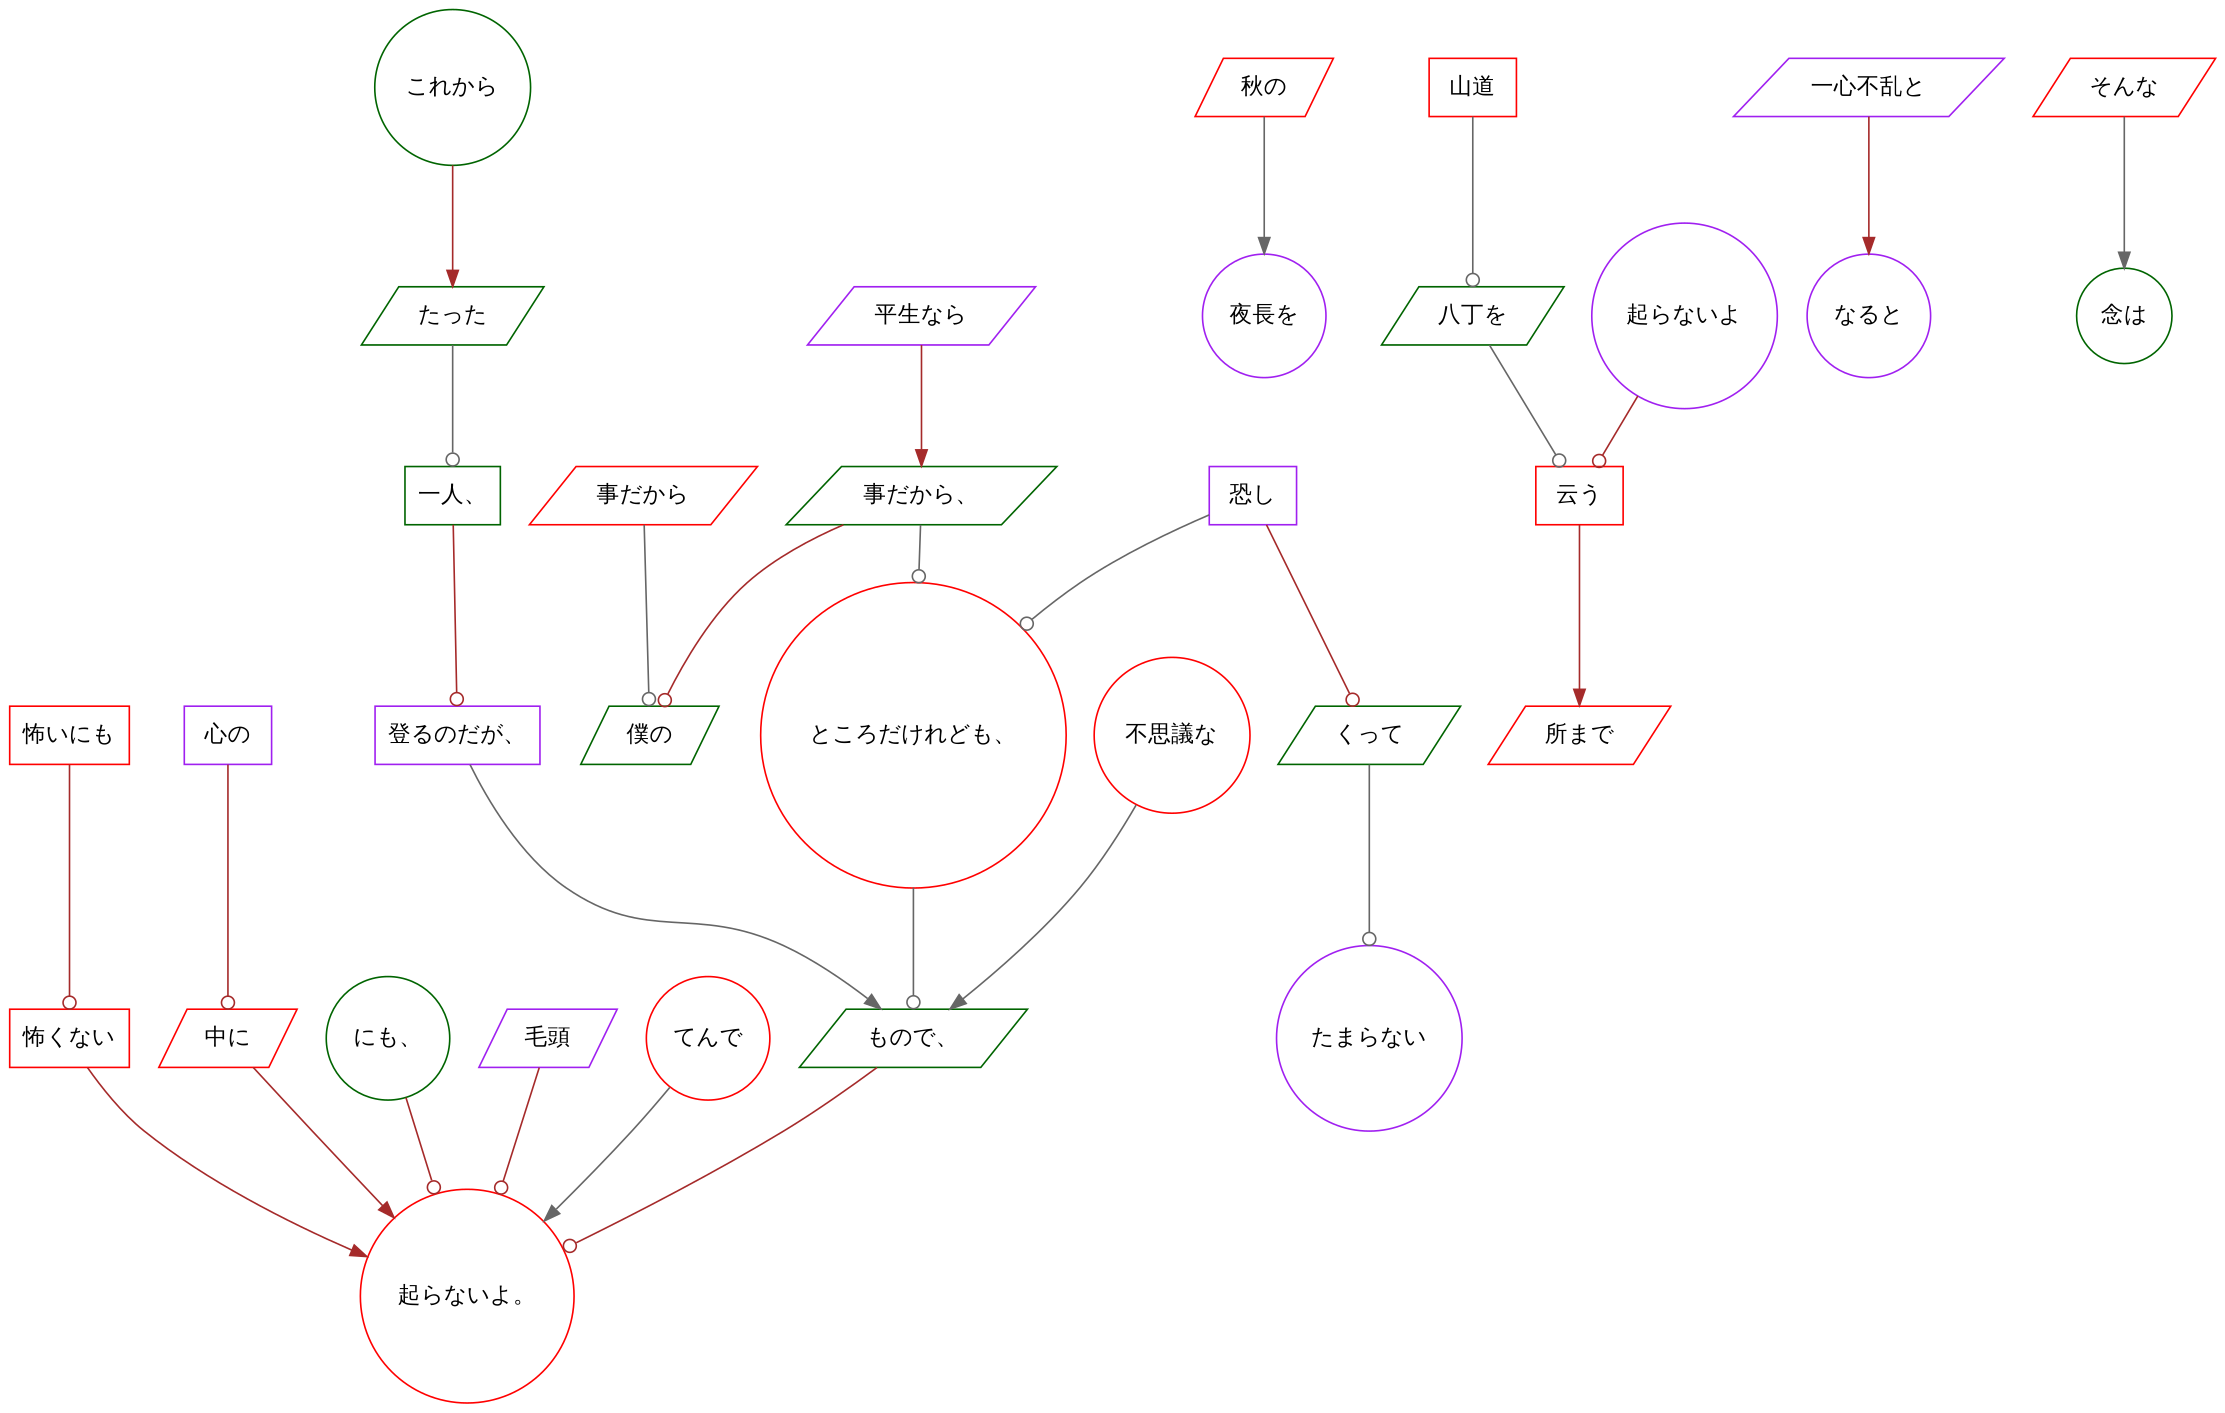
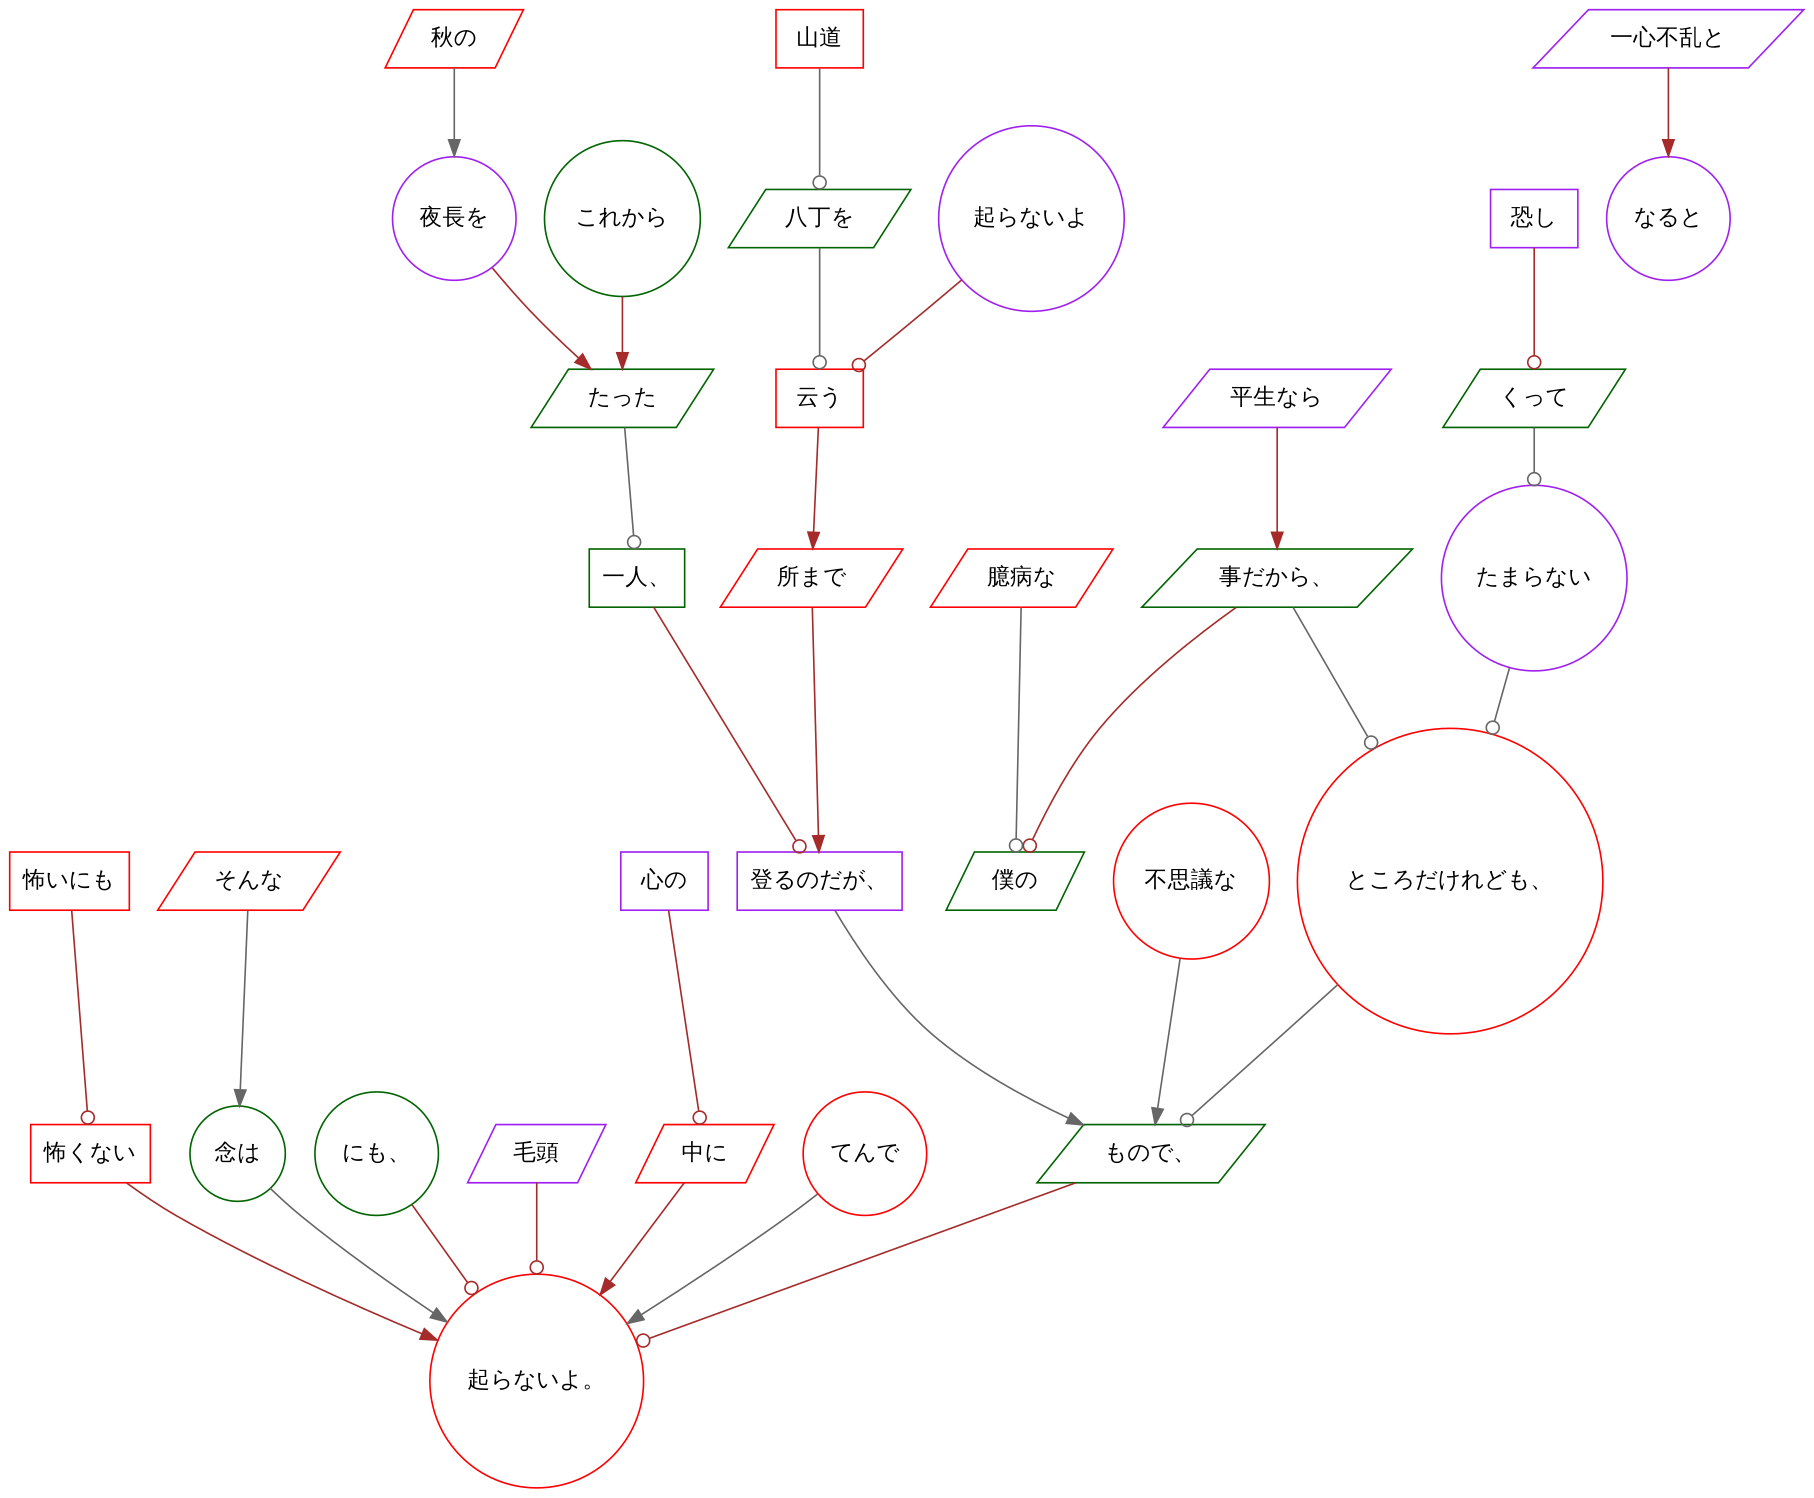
none -> (534, 315)
(643, 496) -> (1022, 578)
(1117, 560) -> (1502, 695)
none -> (815, 722)
none -> (349, 1254)
